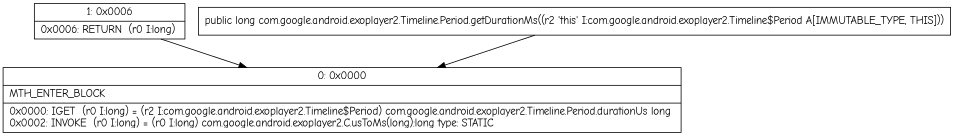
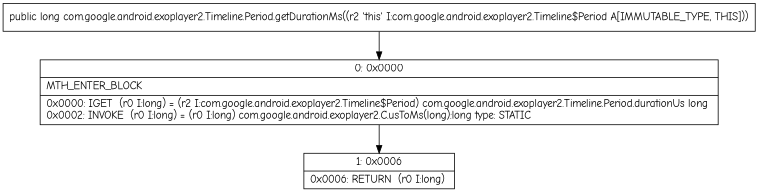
(200, 52) -> (379, 135)
